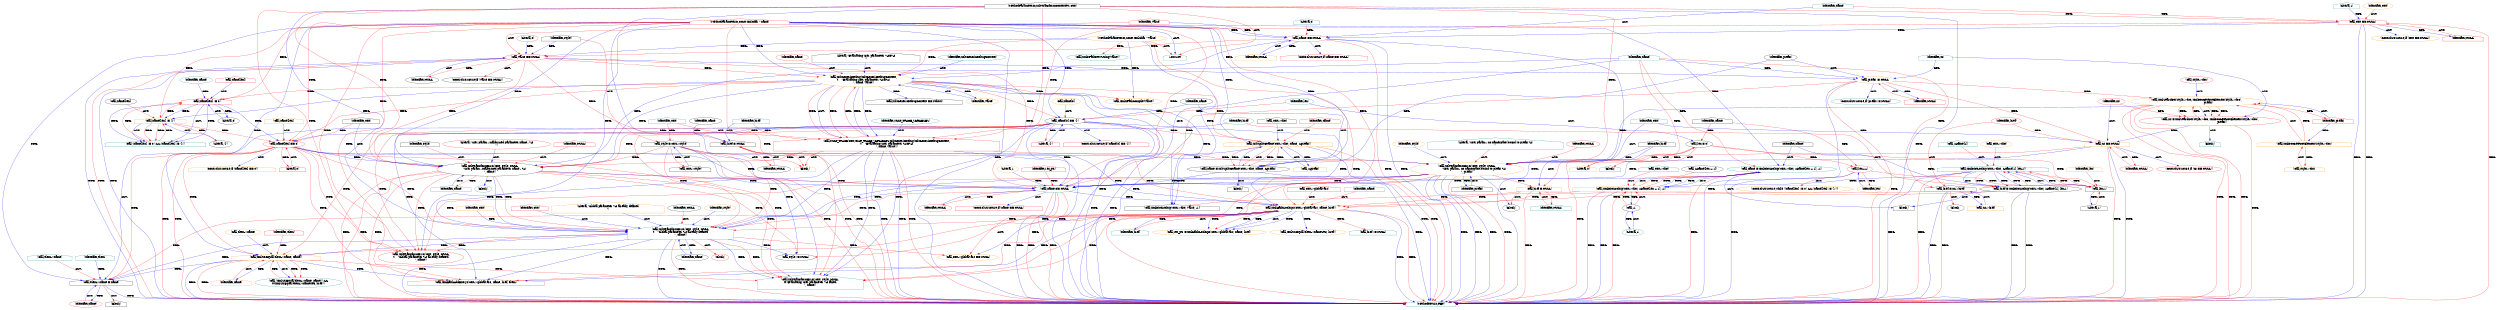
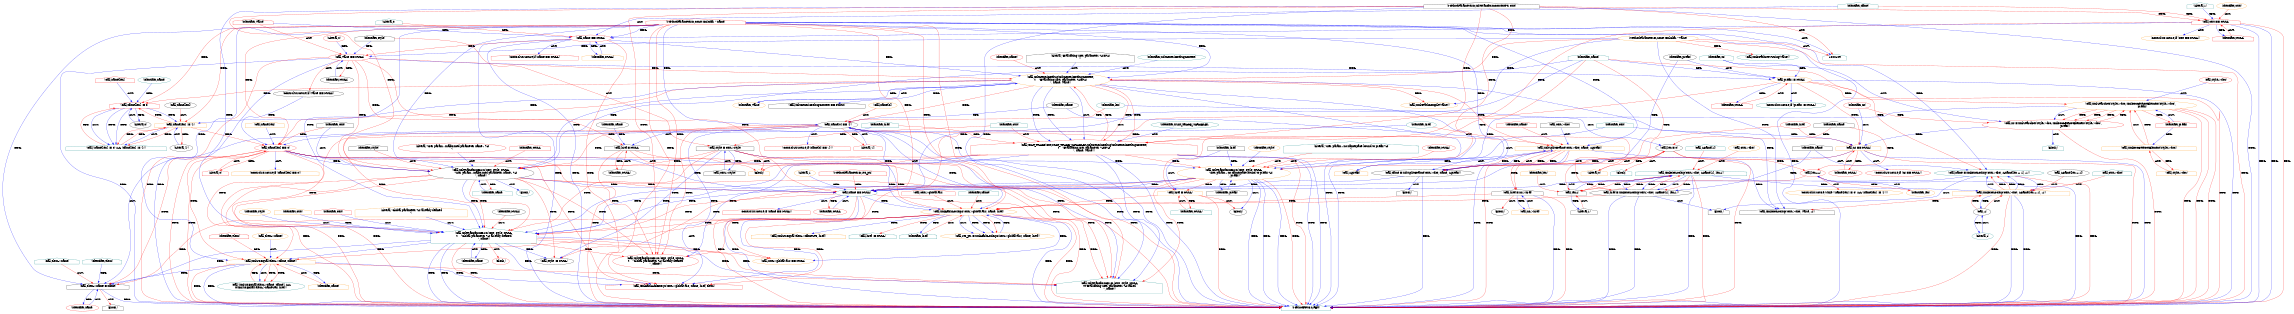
(248, 121) -> (256, 117)
(998, 157) -> (1795, 161)
(674, 158) -> (735, 160)
(1044, 169) -> (853, 173)
(1308, 232) -> (798, 236)
